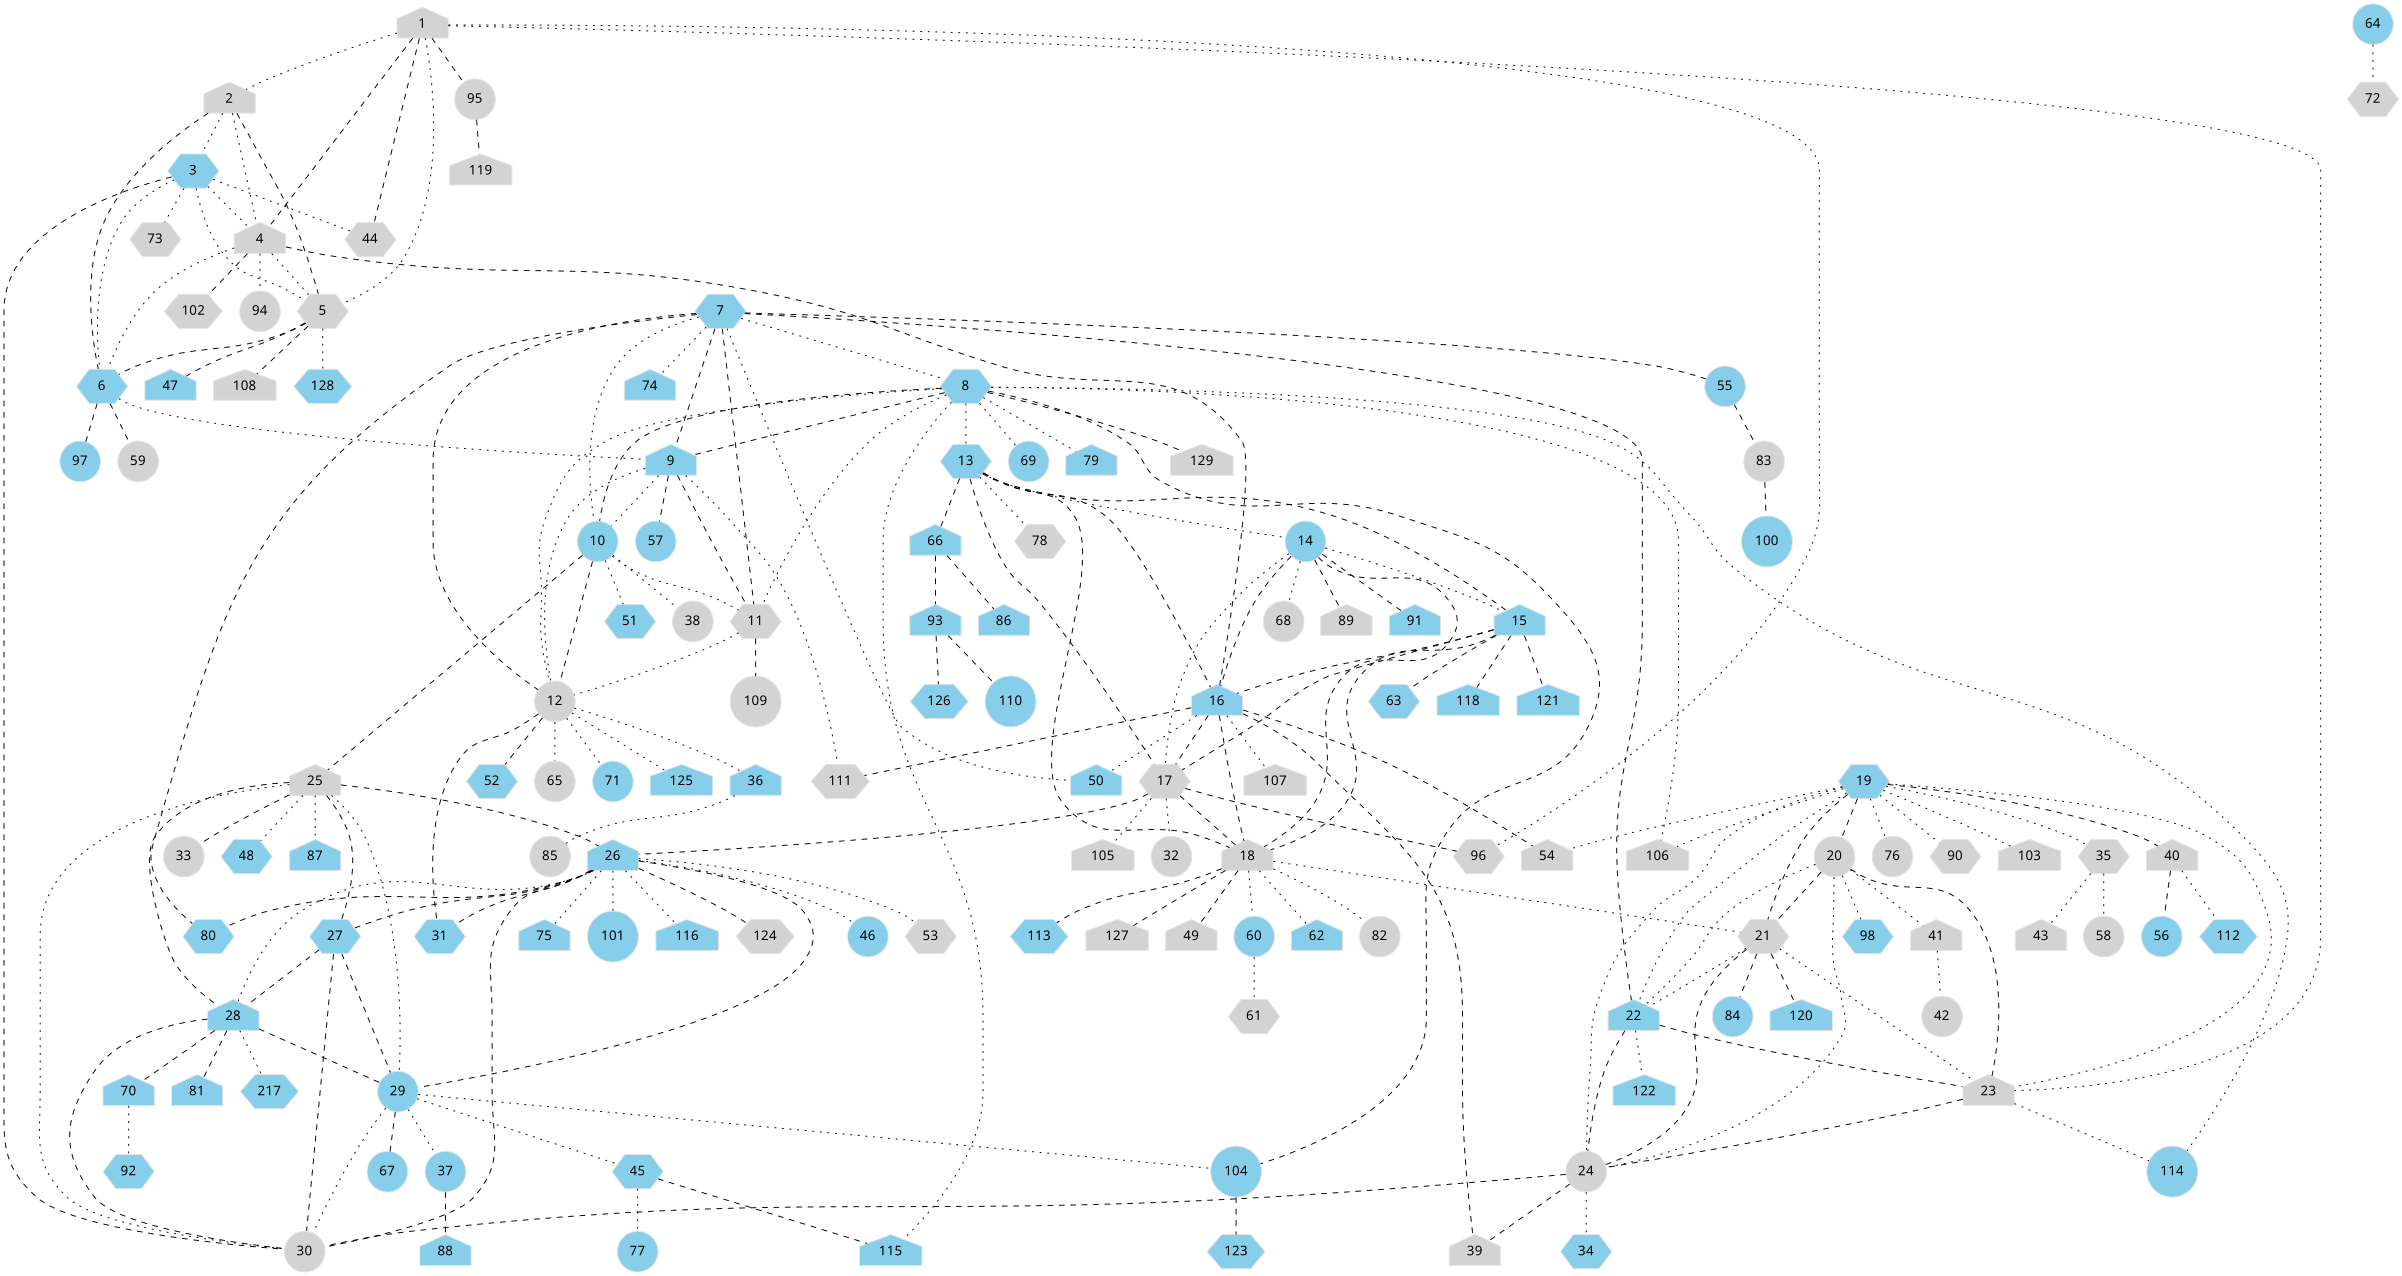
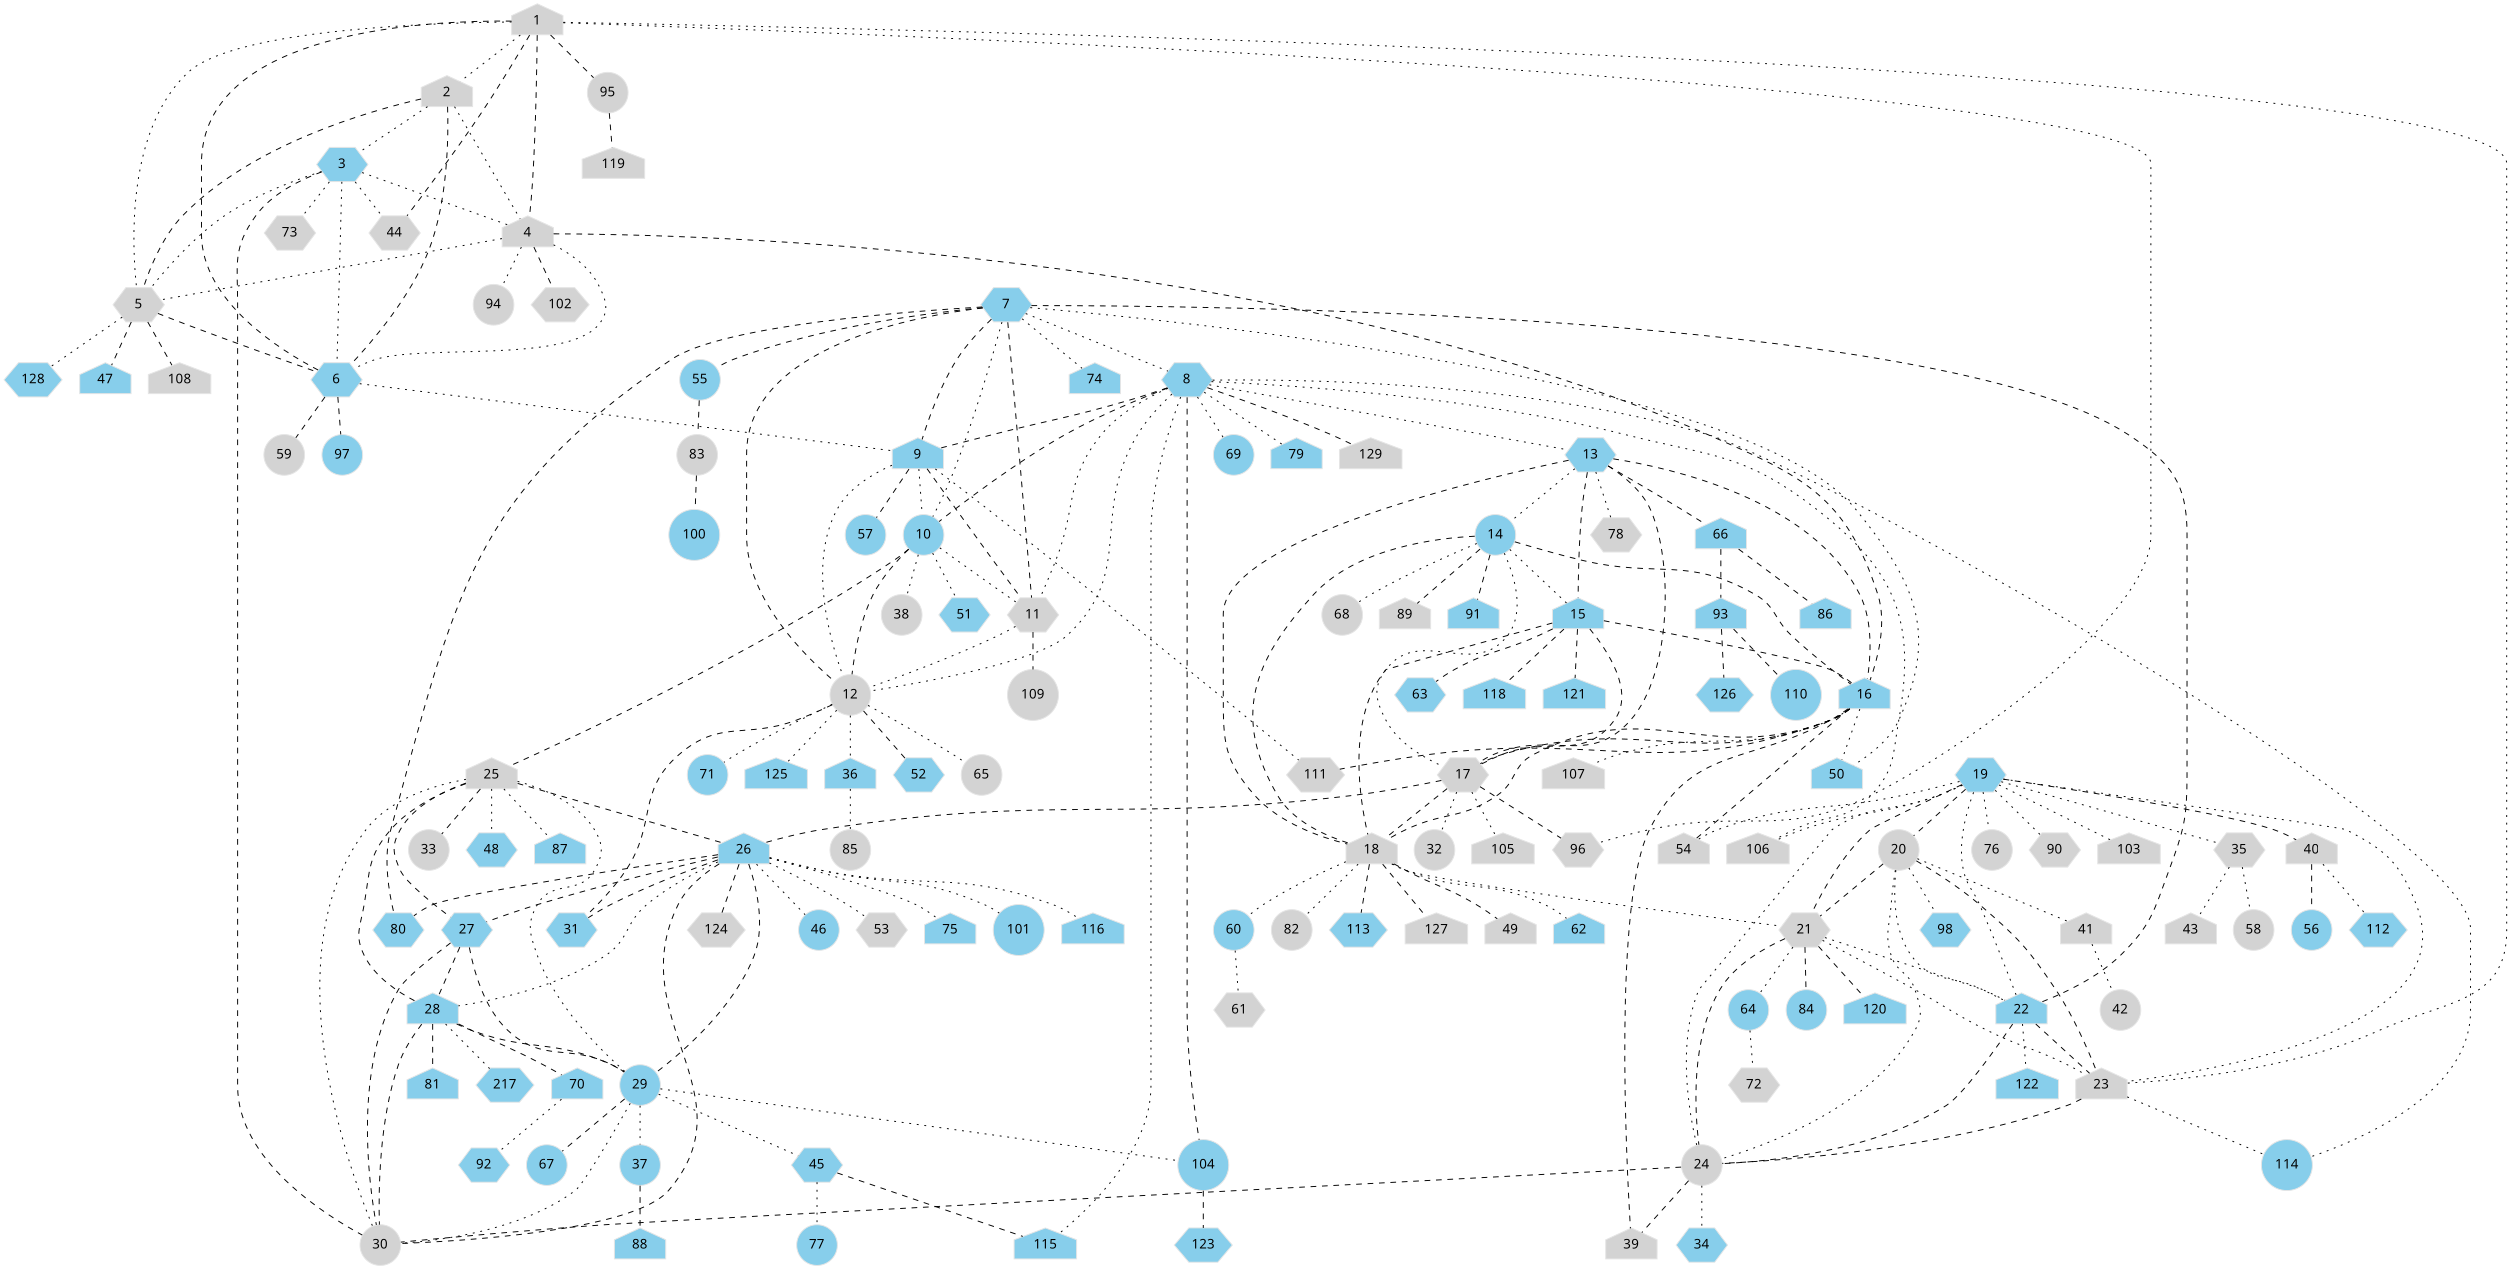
none -> (219, 109)
none -> (1776, 970)
